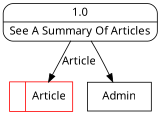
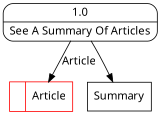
(119, 97) -> (119, 97)
